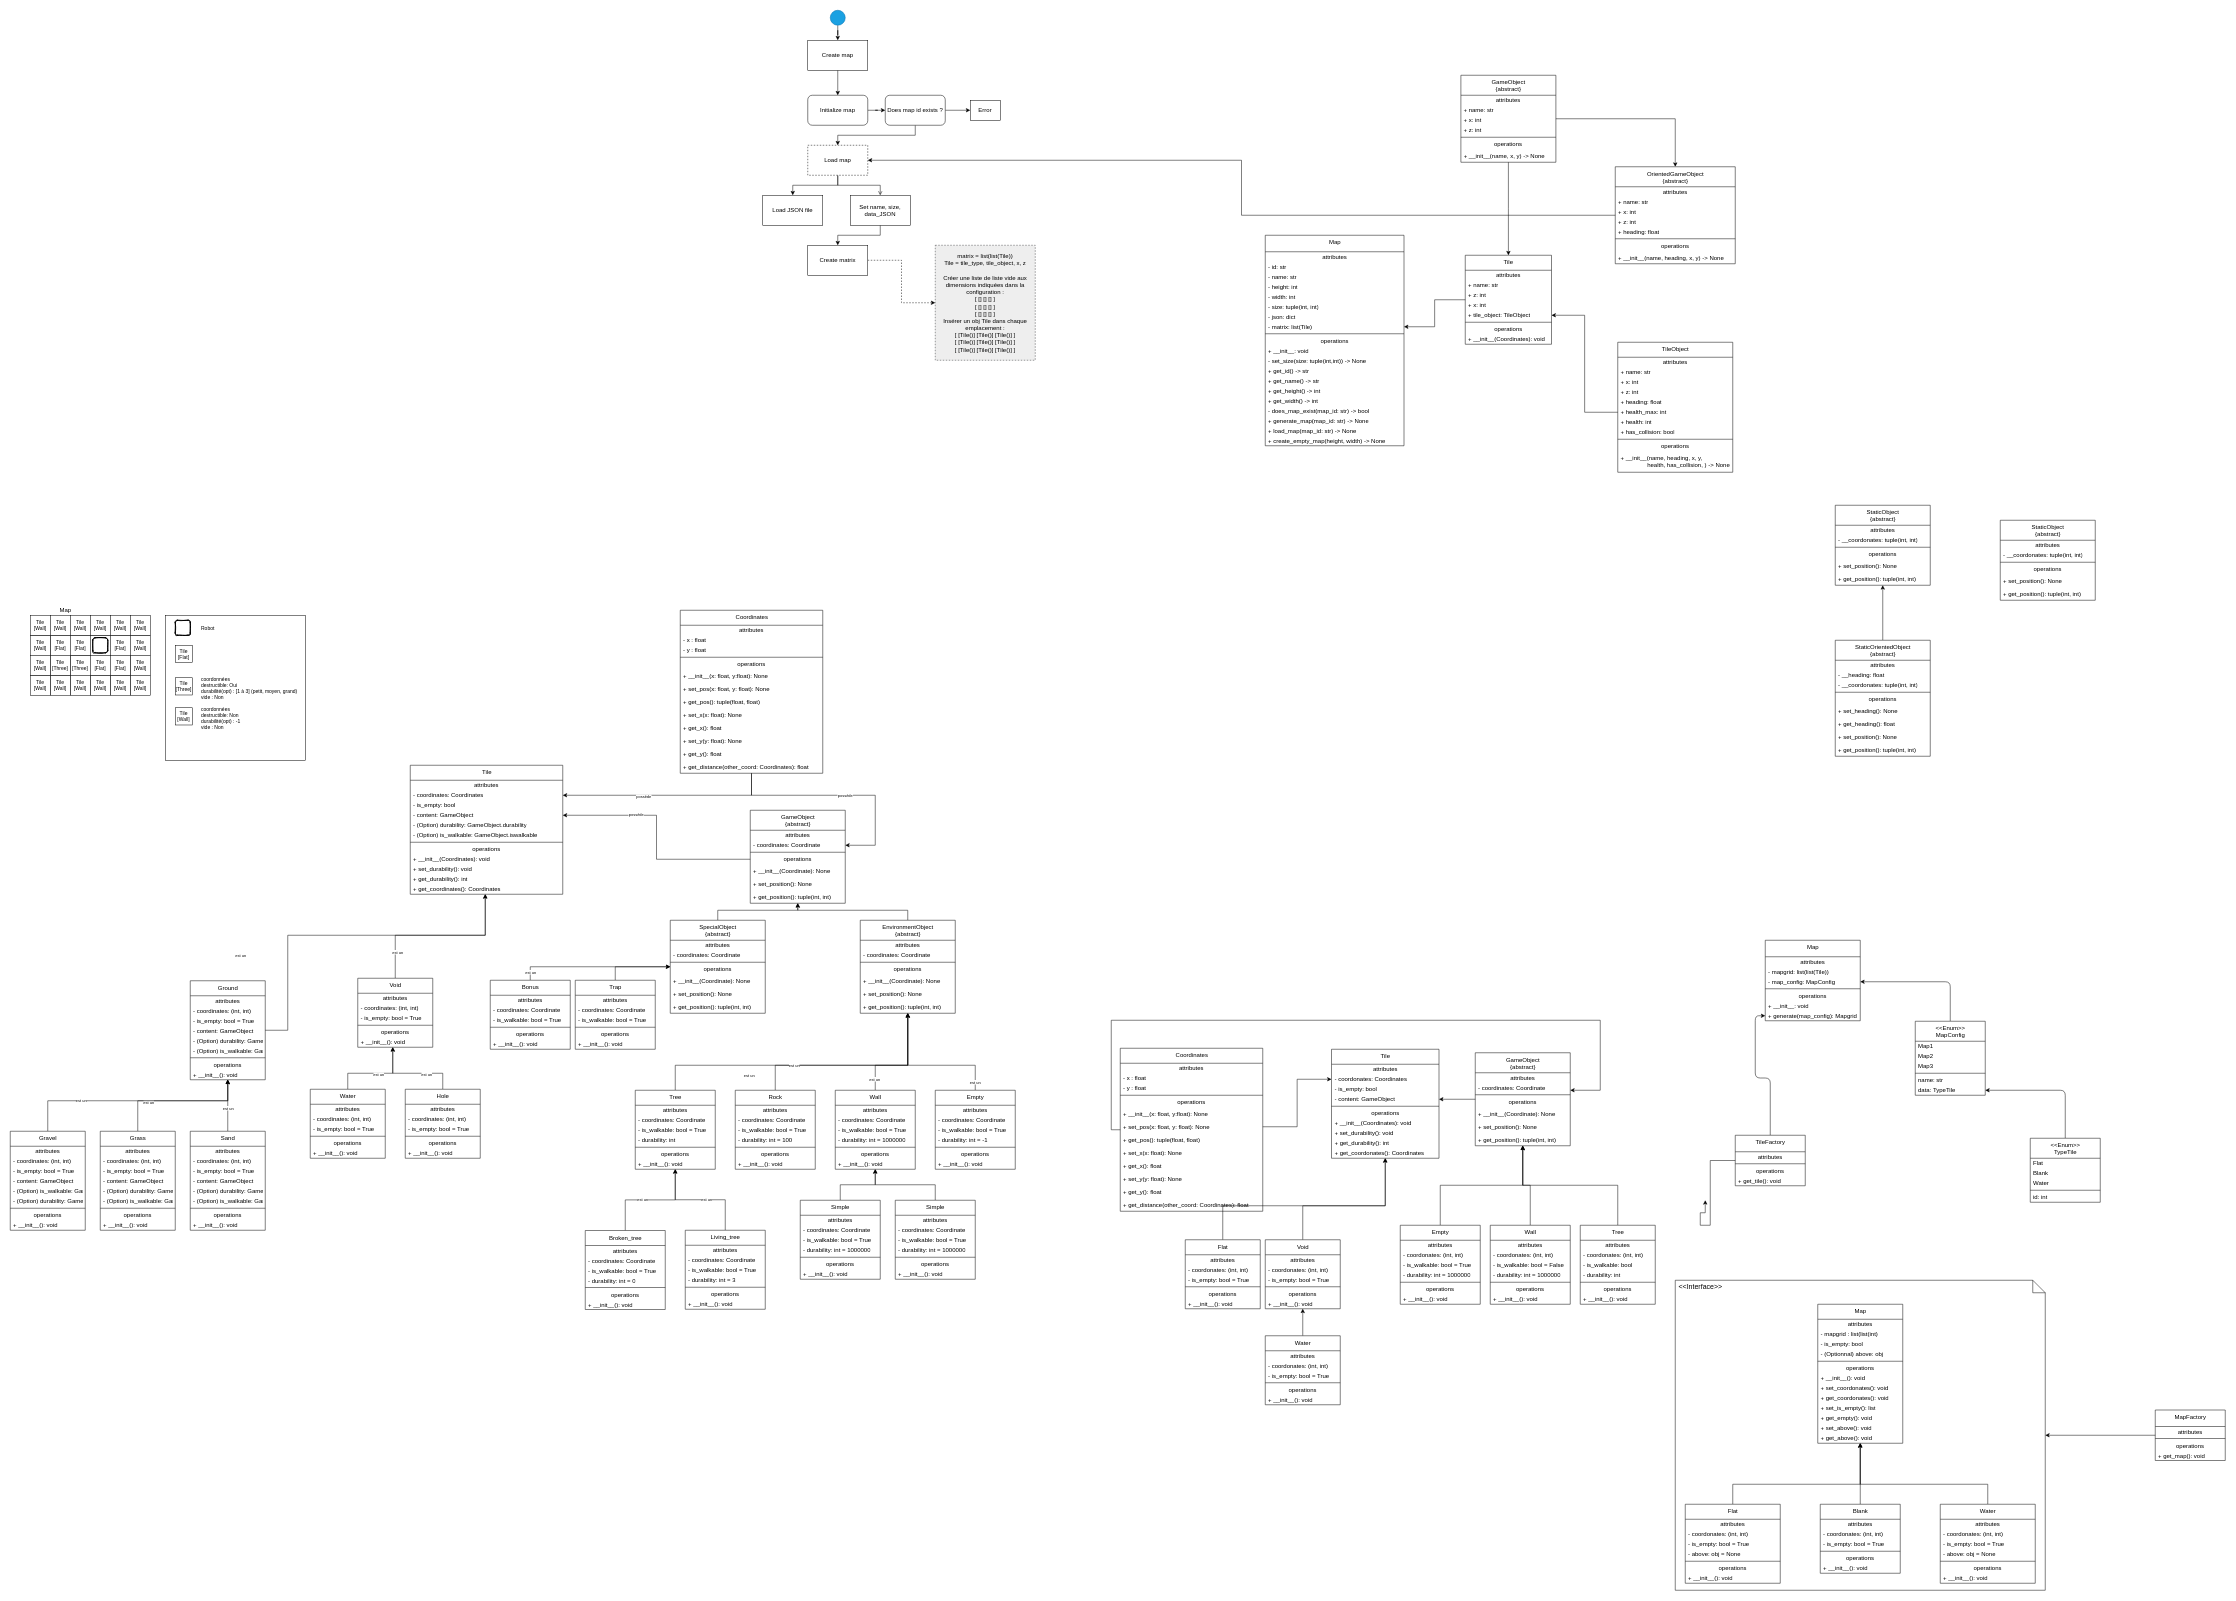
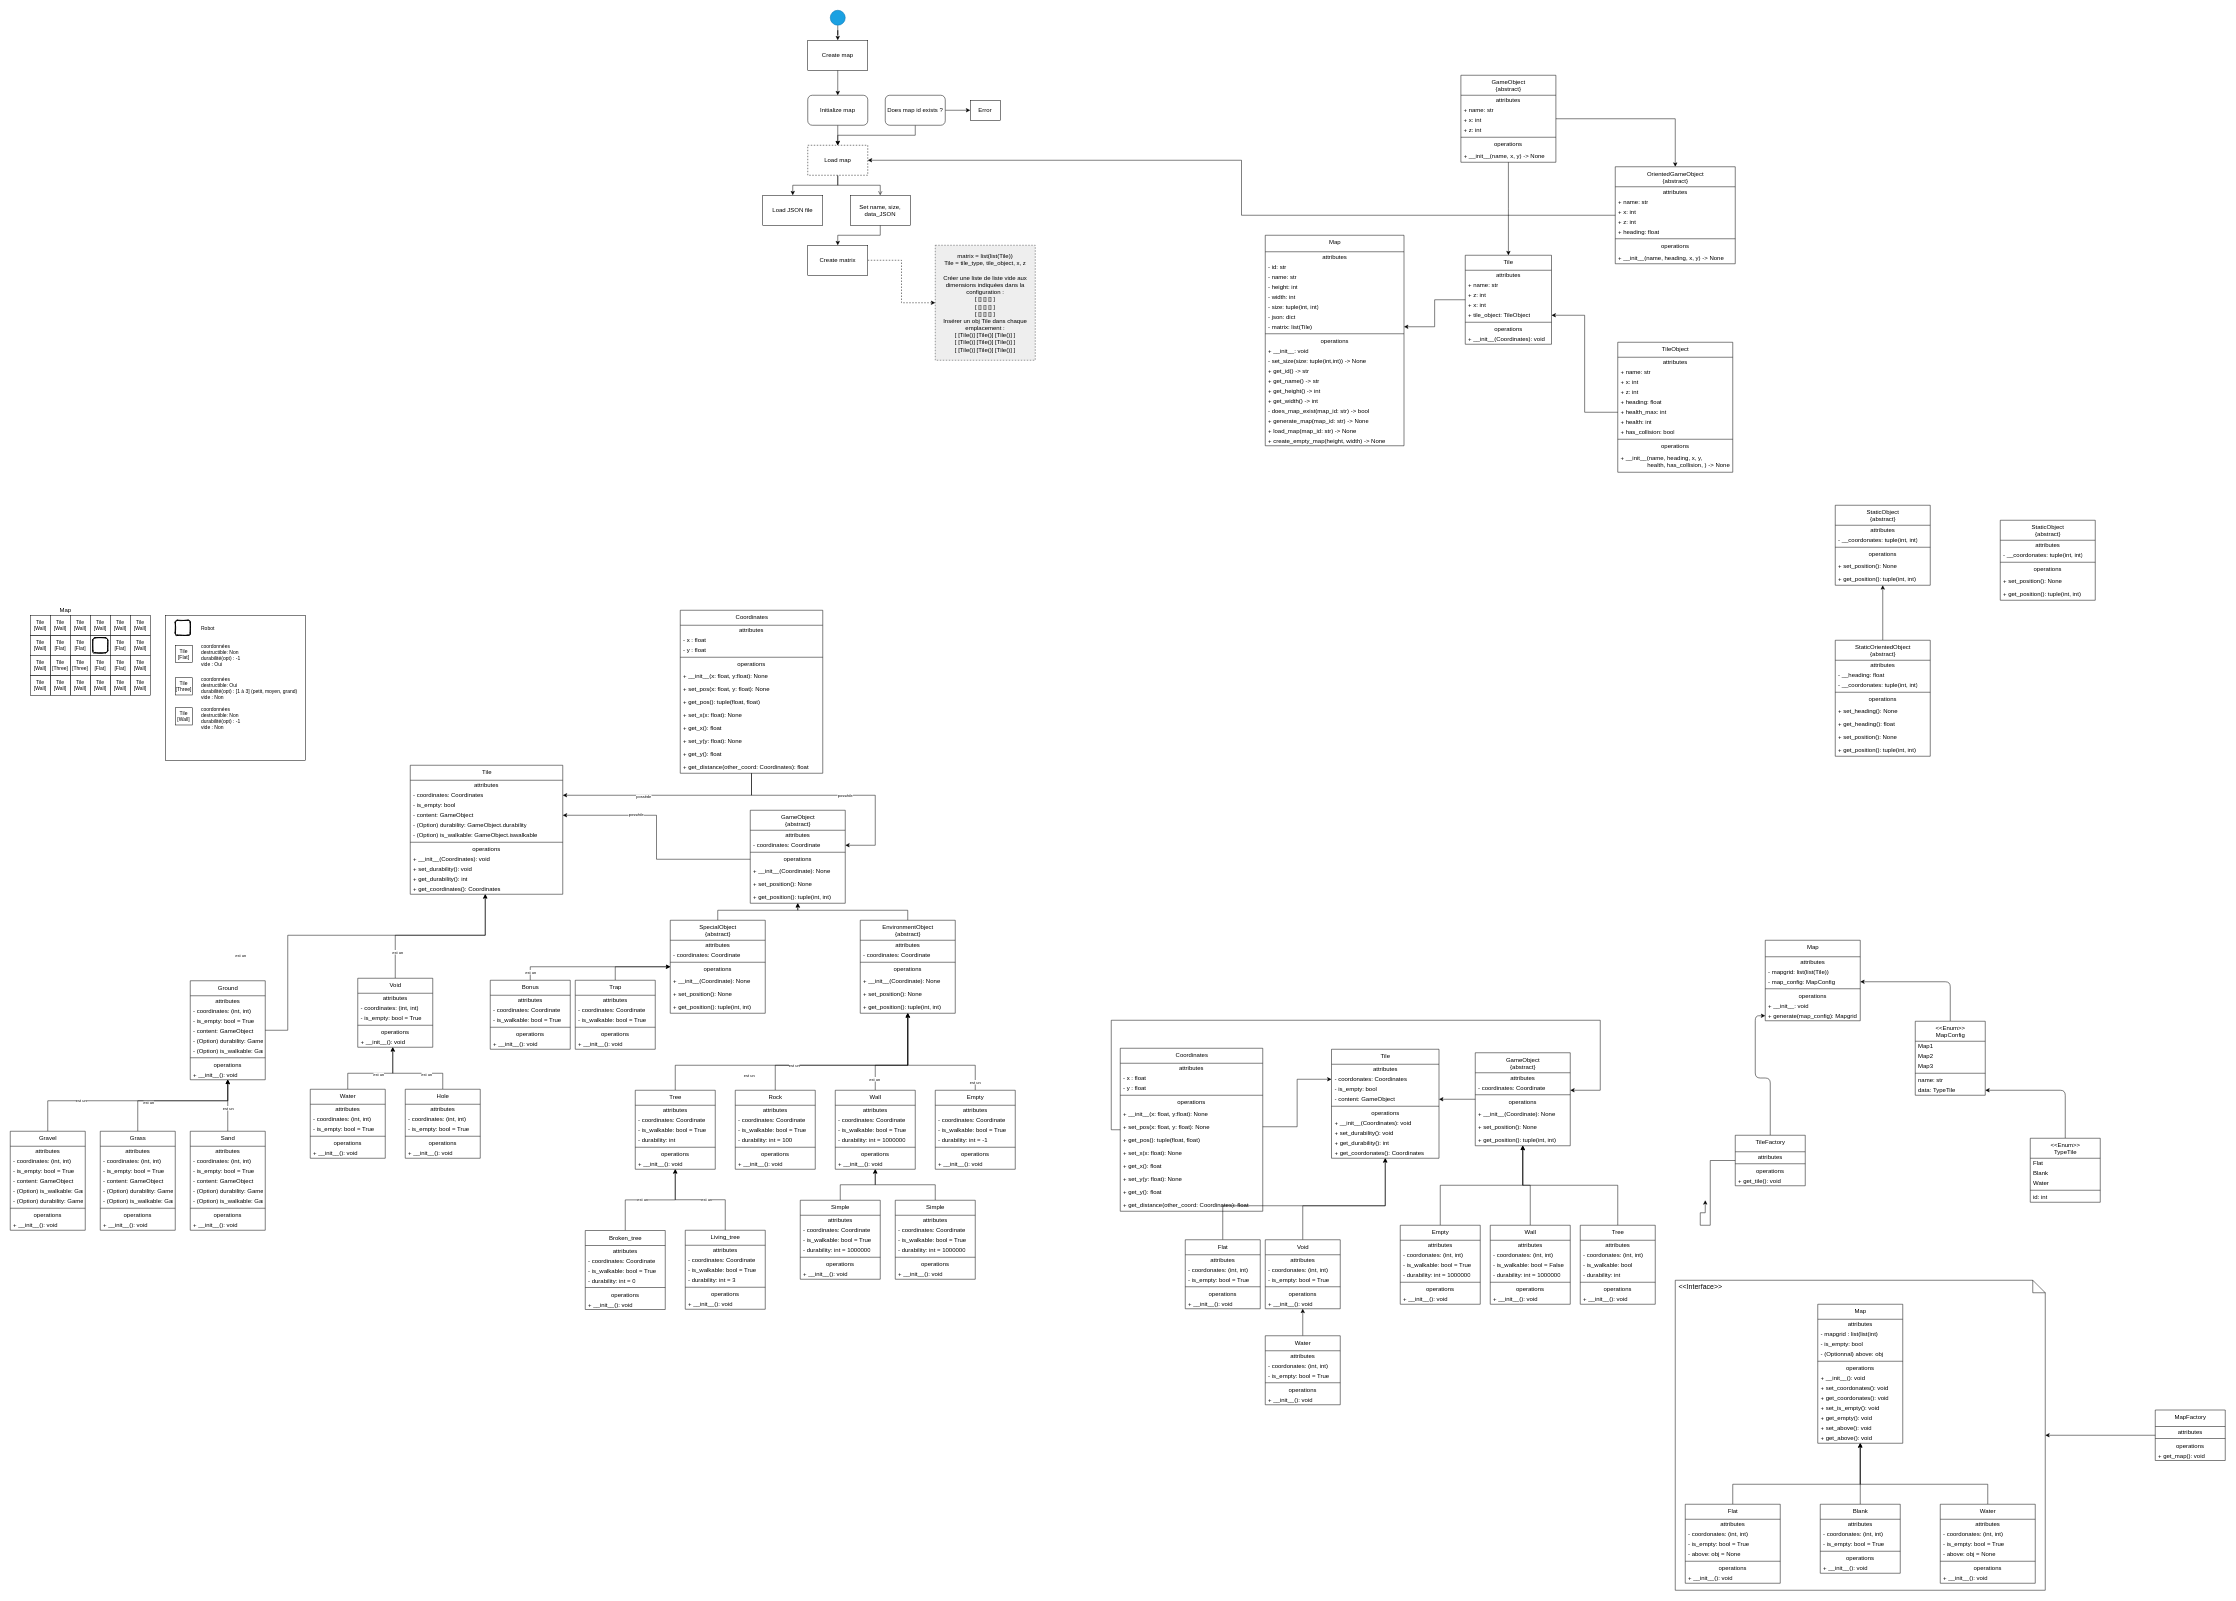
(877, 110) -> (838, 128)
none -> (223, 655)
(1853, 1408) -> (1854, 1408)
